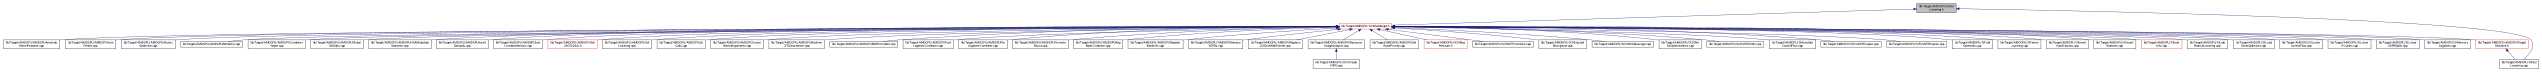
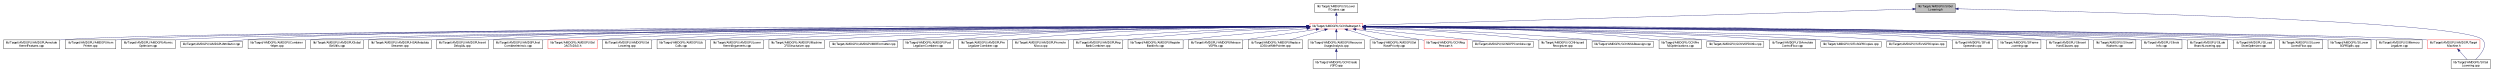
(1862, 30) -> (1336, 19)
(2162, 44) -> (2162, 44)
